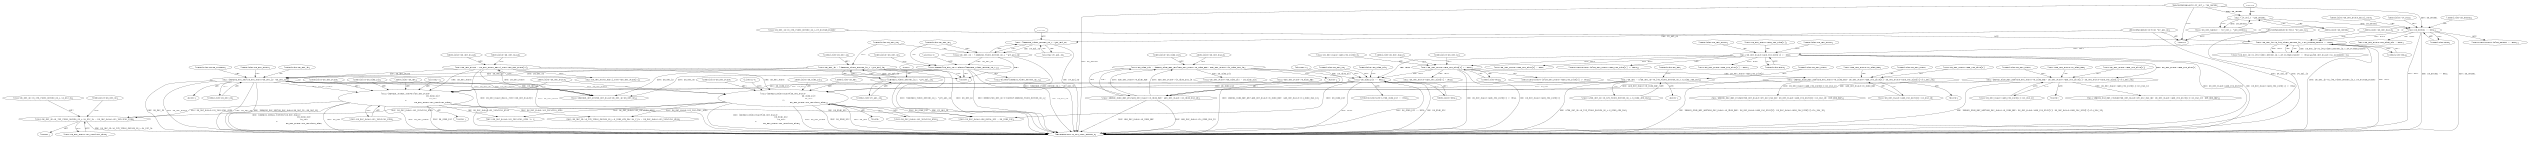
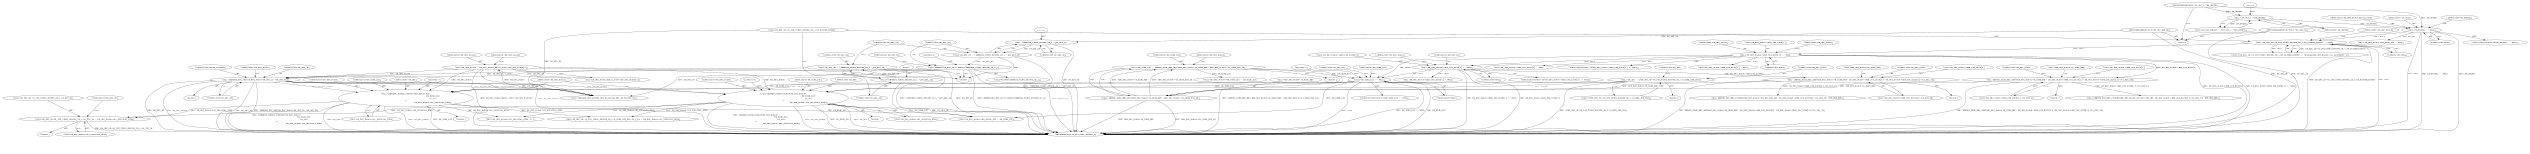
(1566, 9) -> none
(2409, 36) -> (2409, 36)
(1053, 55) -> (1053, 55)
(710, 71) -> (592, 34)
(874, 85) -> (810, 73)
